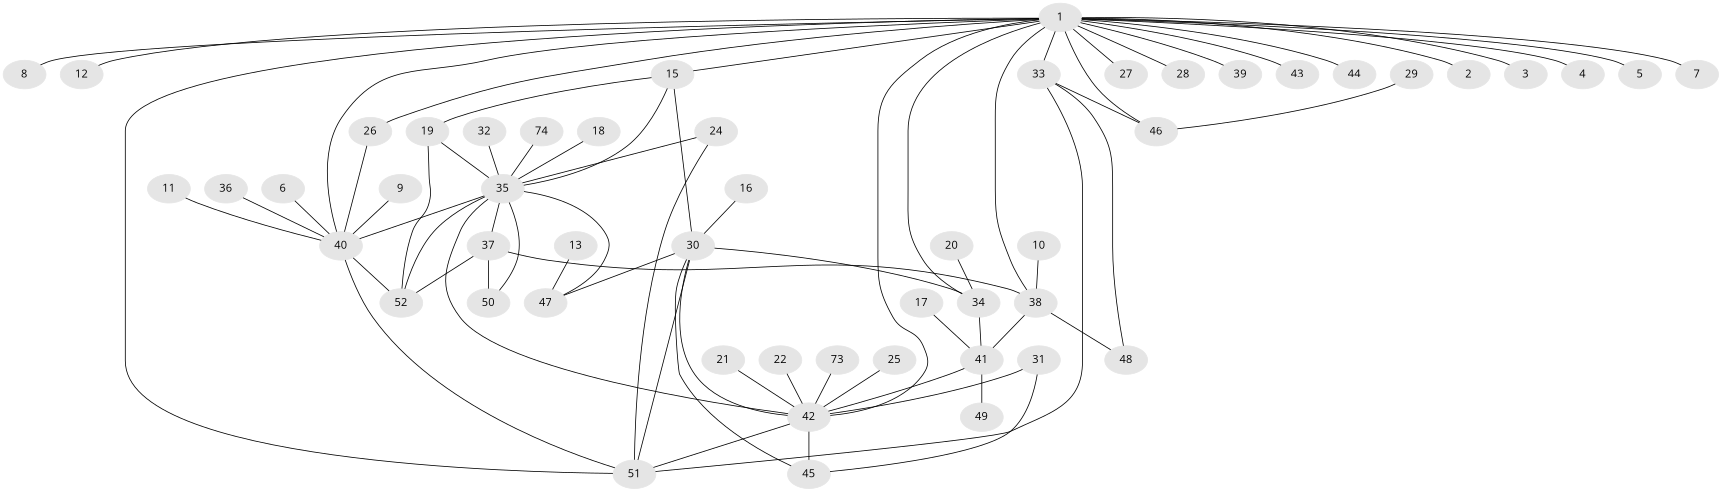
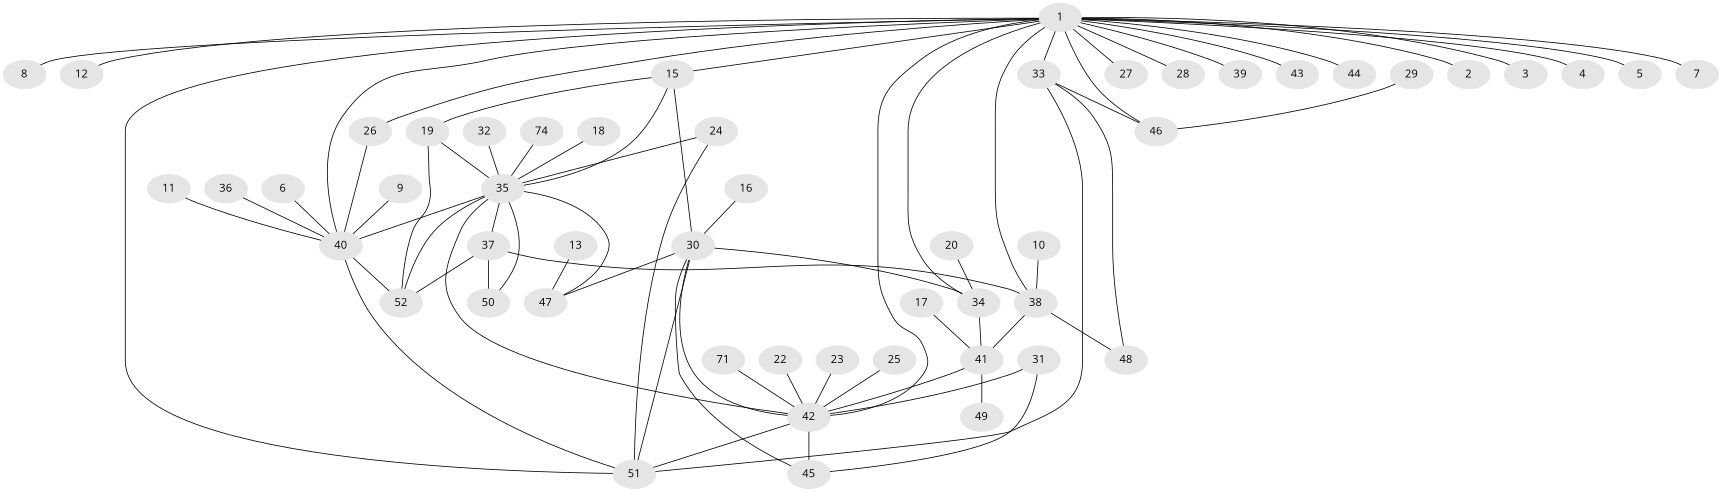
(723, 360) -> (723, 360)
(837, 360) -> (837, 360)
